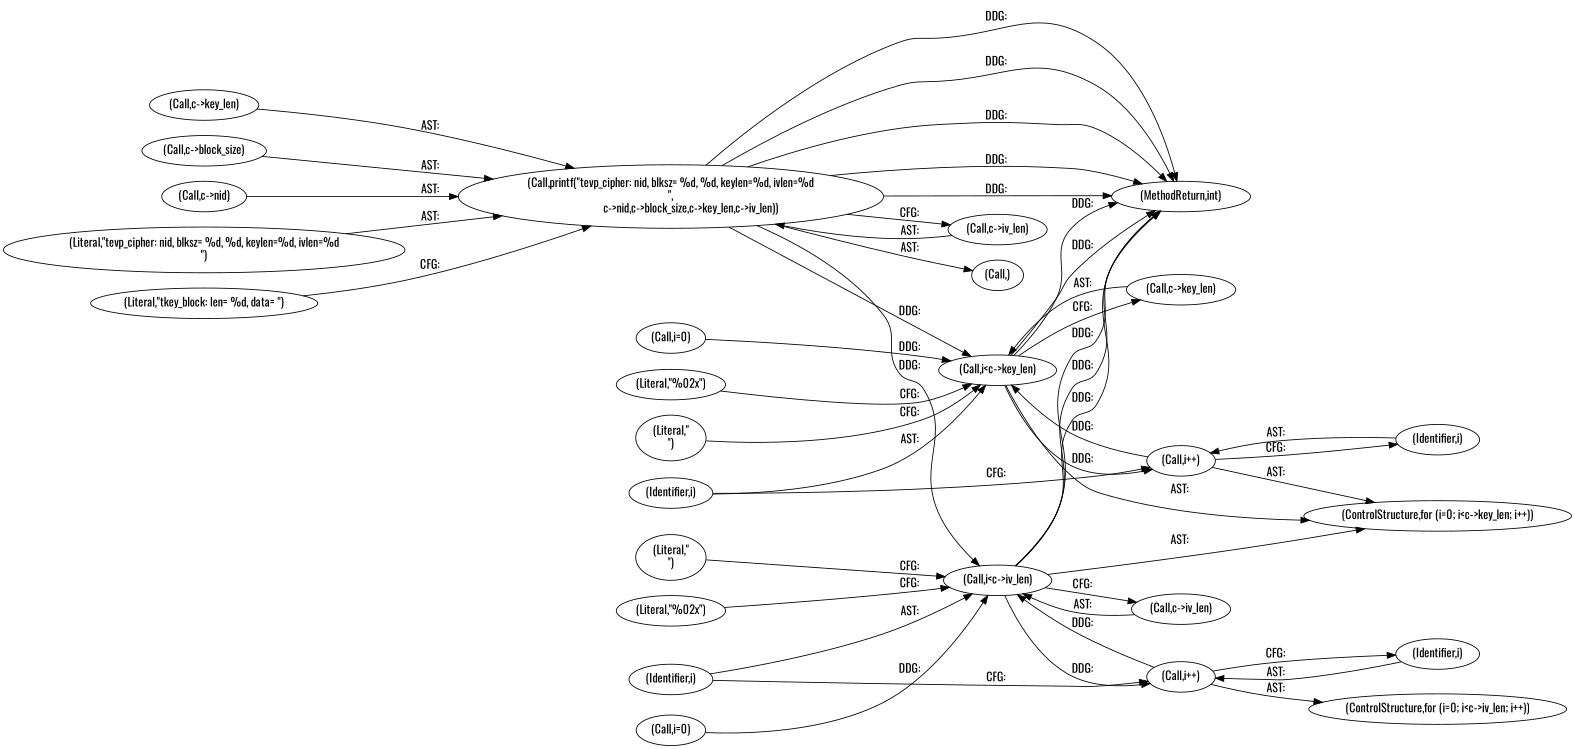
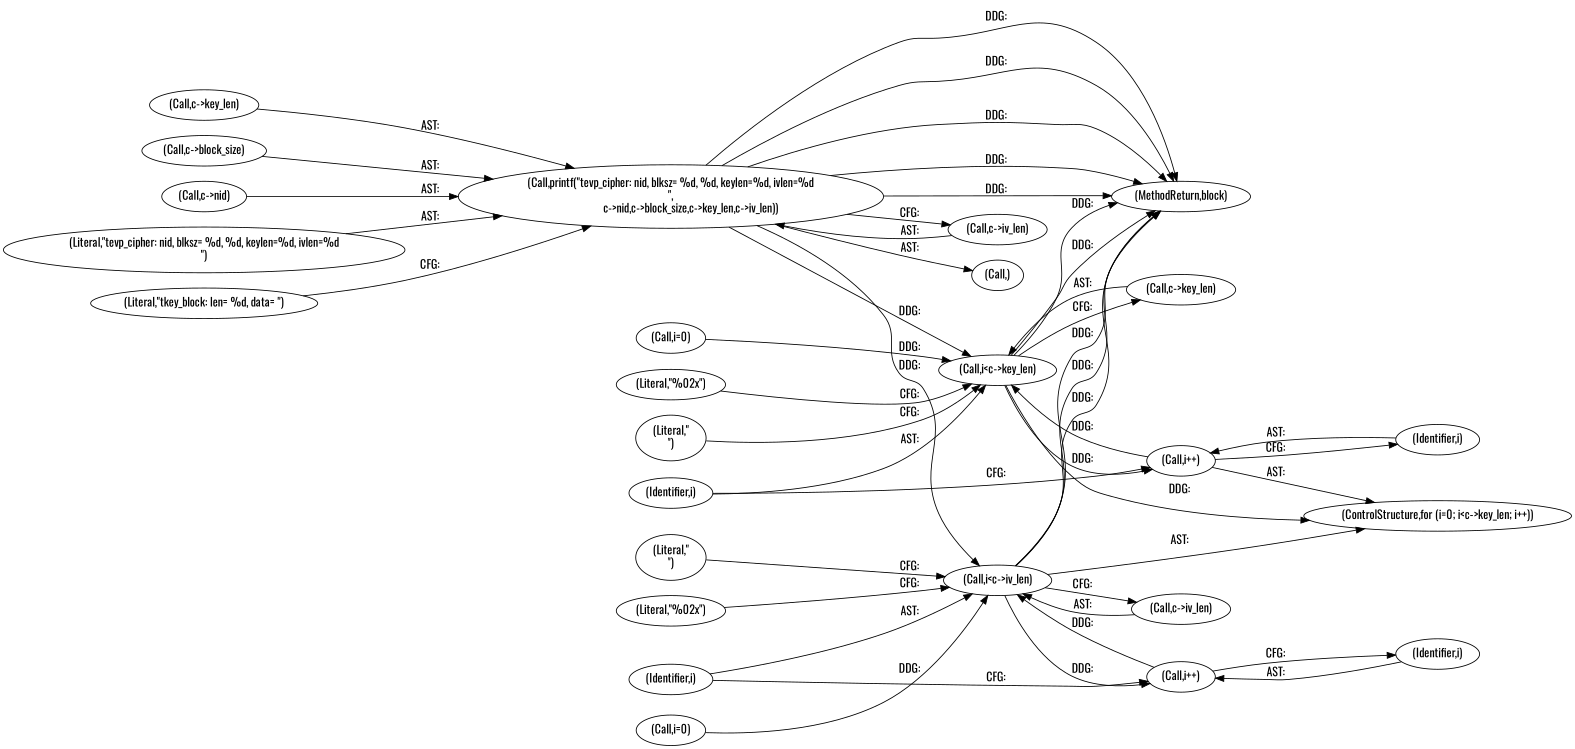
(1181, 197) -> (1181, 197)
(1181, 490) -> (1181, 490)
(1438, 709) -> none
